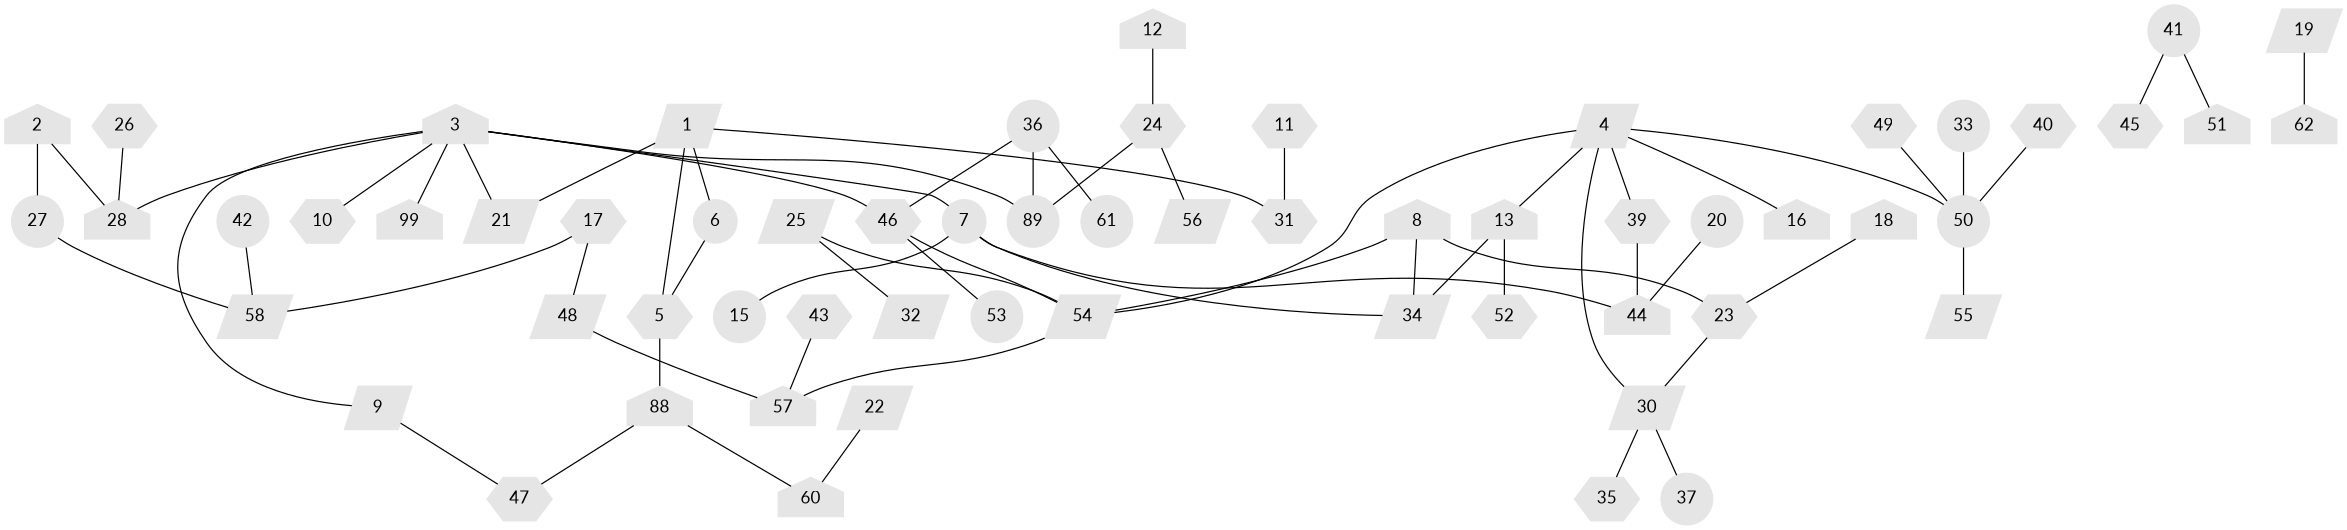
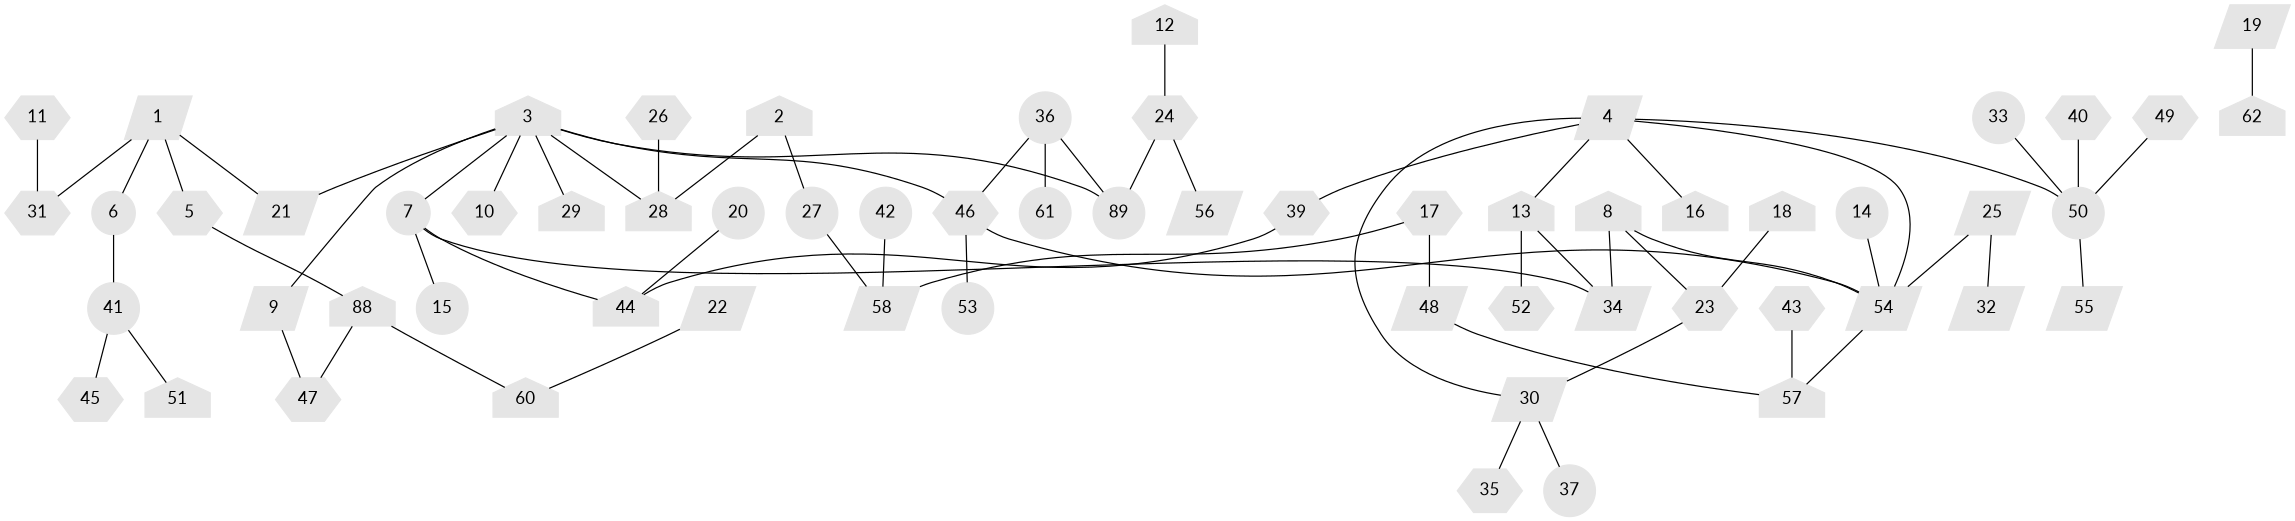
none -> (1862, 213)
(410, 221) -> (572, 213)
(688, 268) -> (114, 259)
